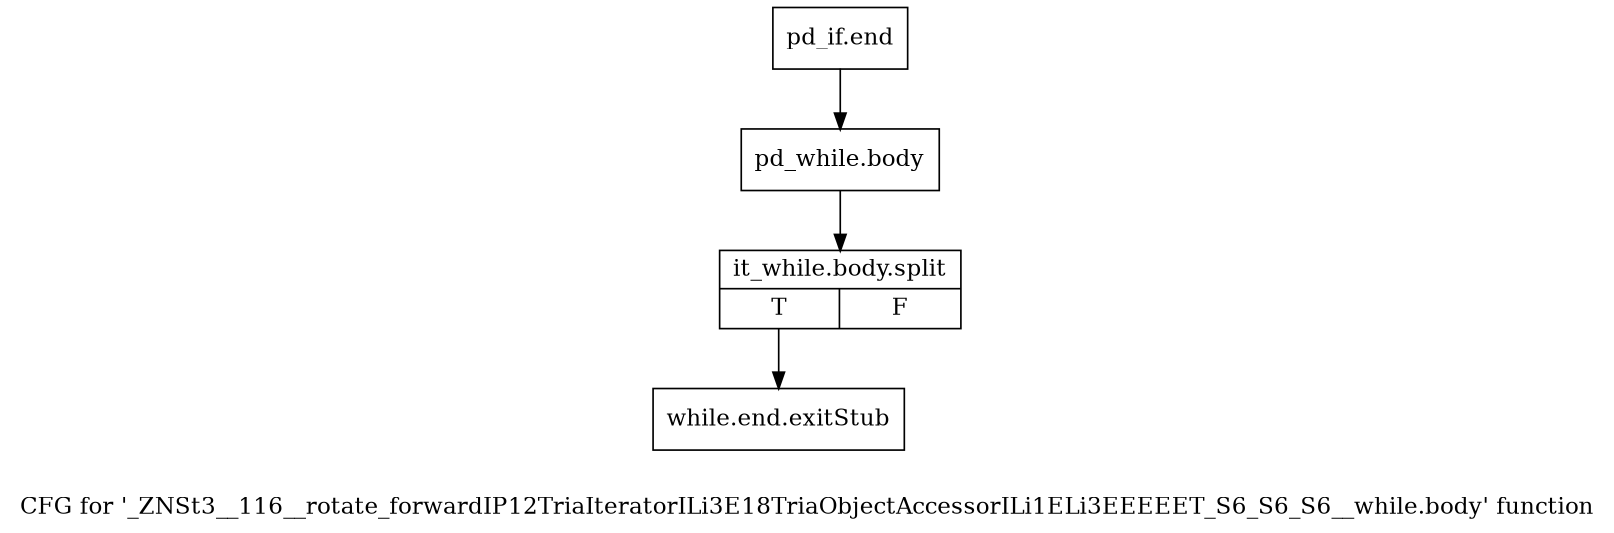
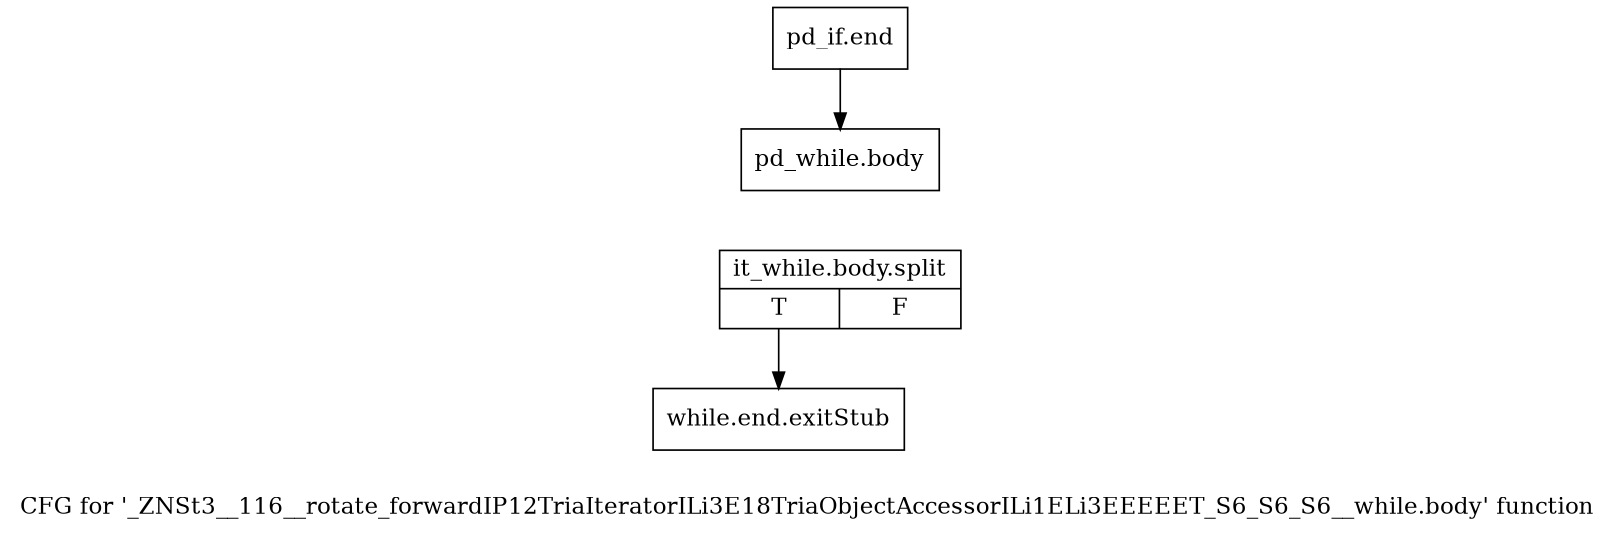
(840, 212) -> none
